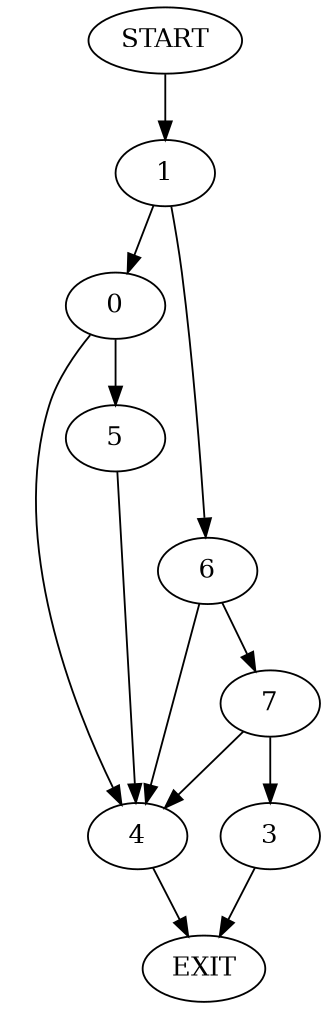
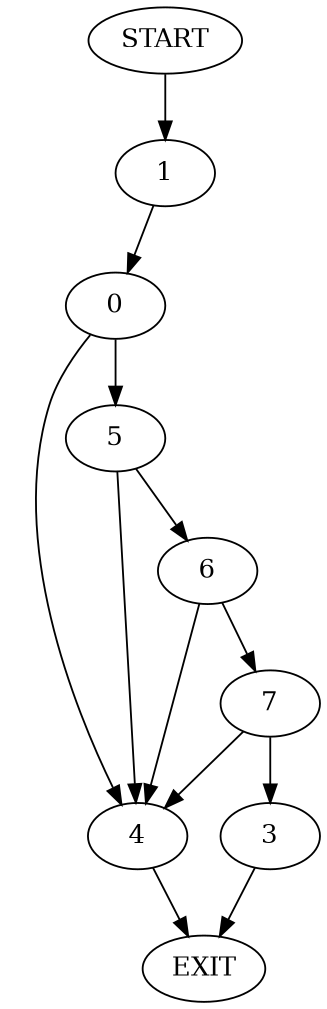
(192, 362) -> (156, 497)
